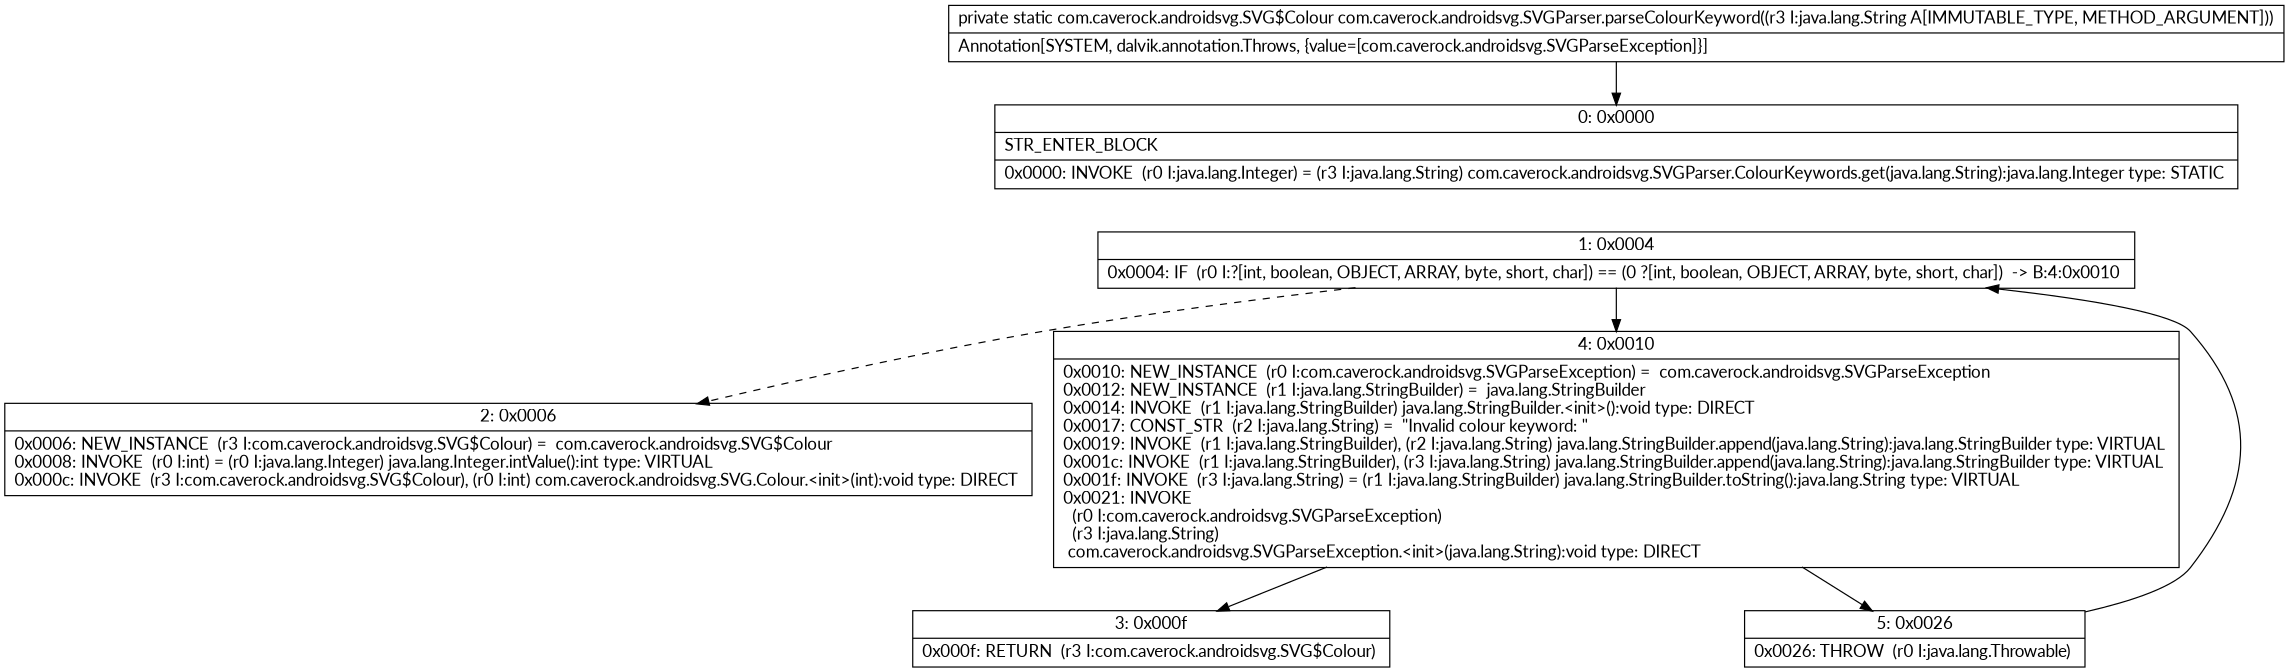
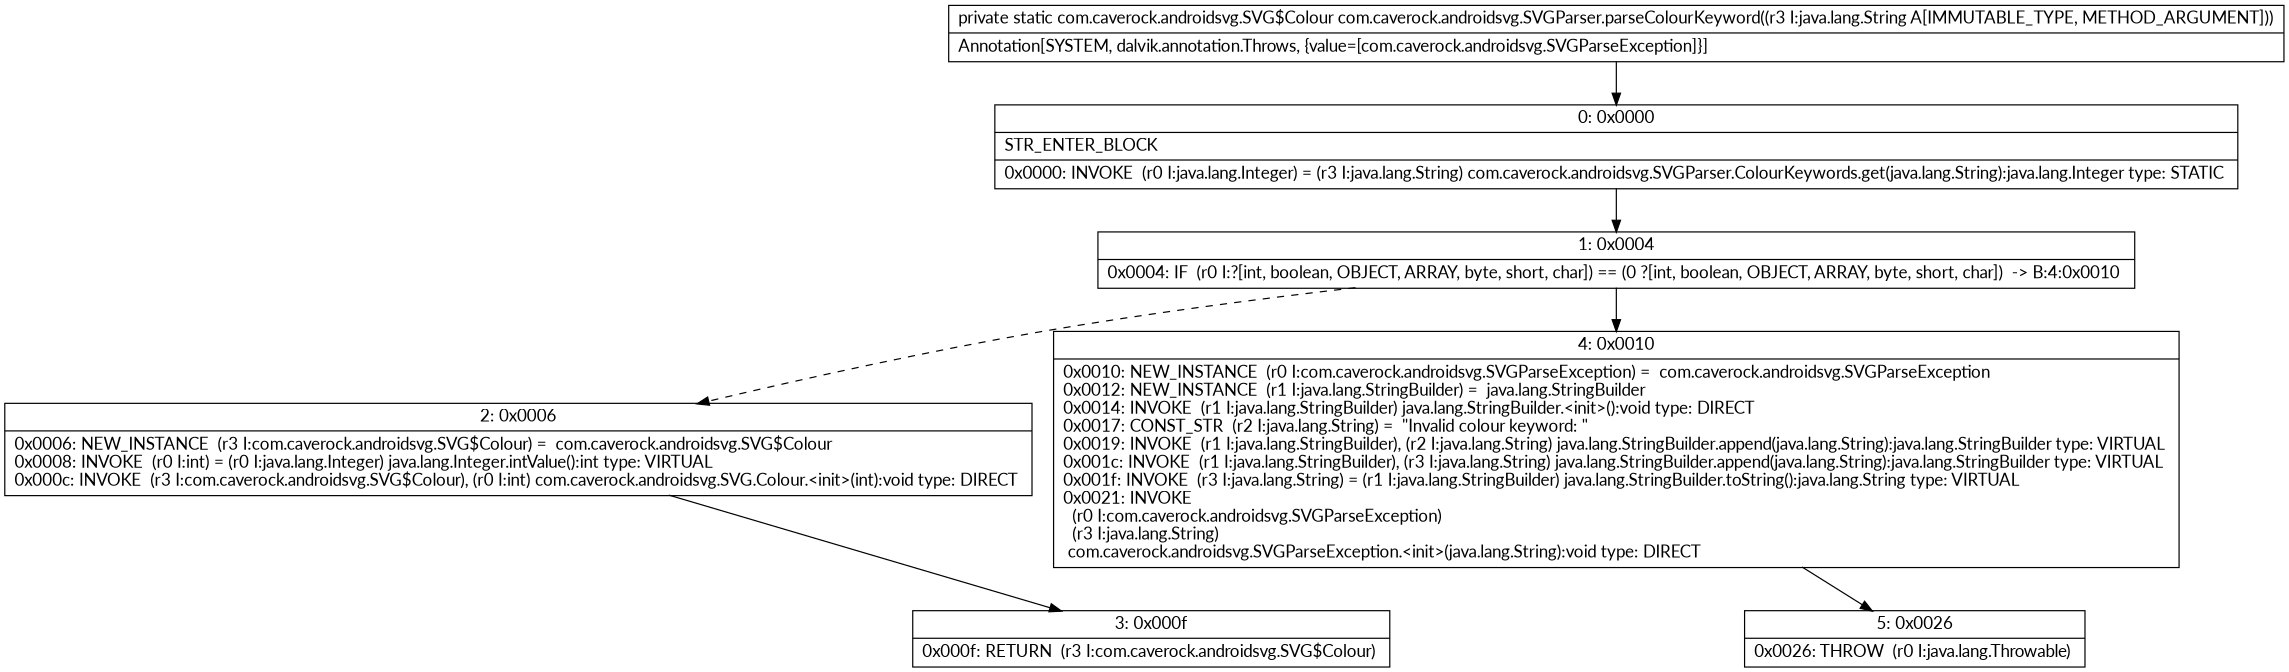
(2235, 409) -> (1616, 204)
(1278, 587) -> (859, 551)
